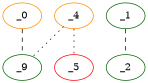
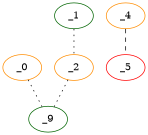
(22, 42) -> (35, 93)
(48, 42) -> (61, 93)
(74, 42) -> (126, 42)
(126, 42) -> (74, 42)
(126, 67) -> (74, 67)
